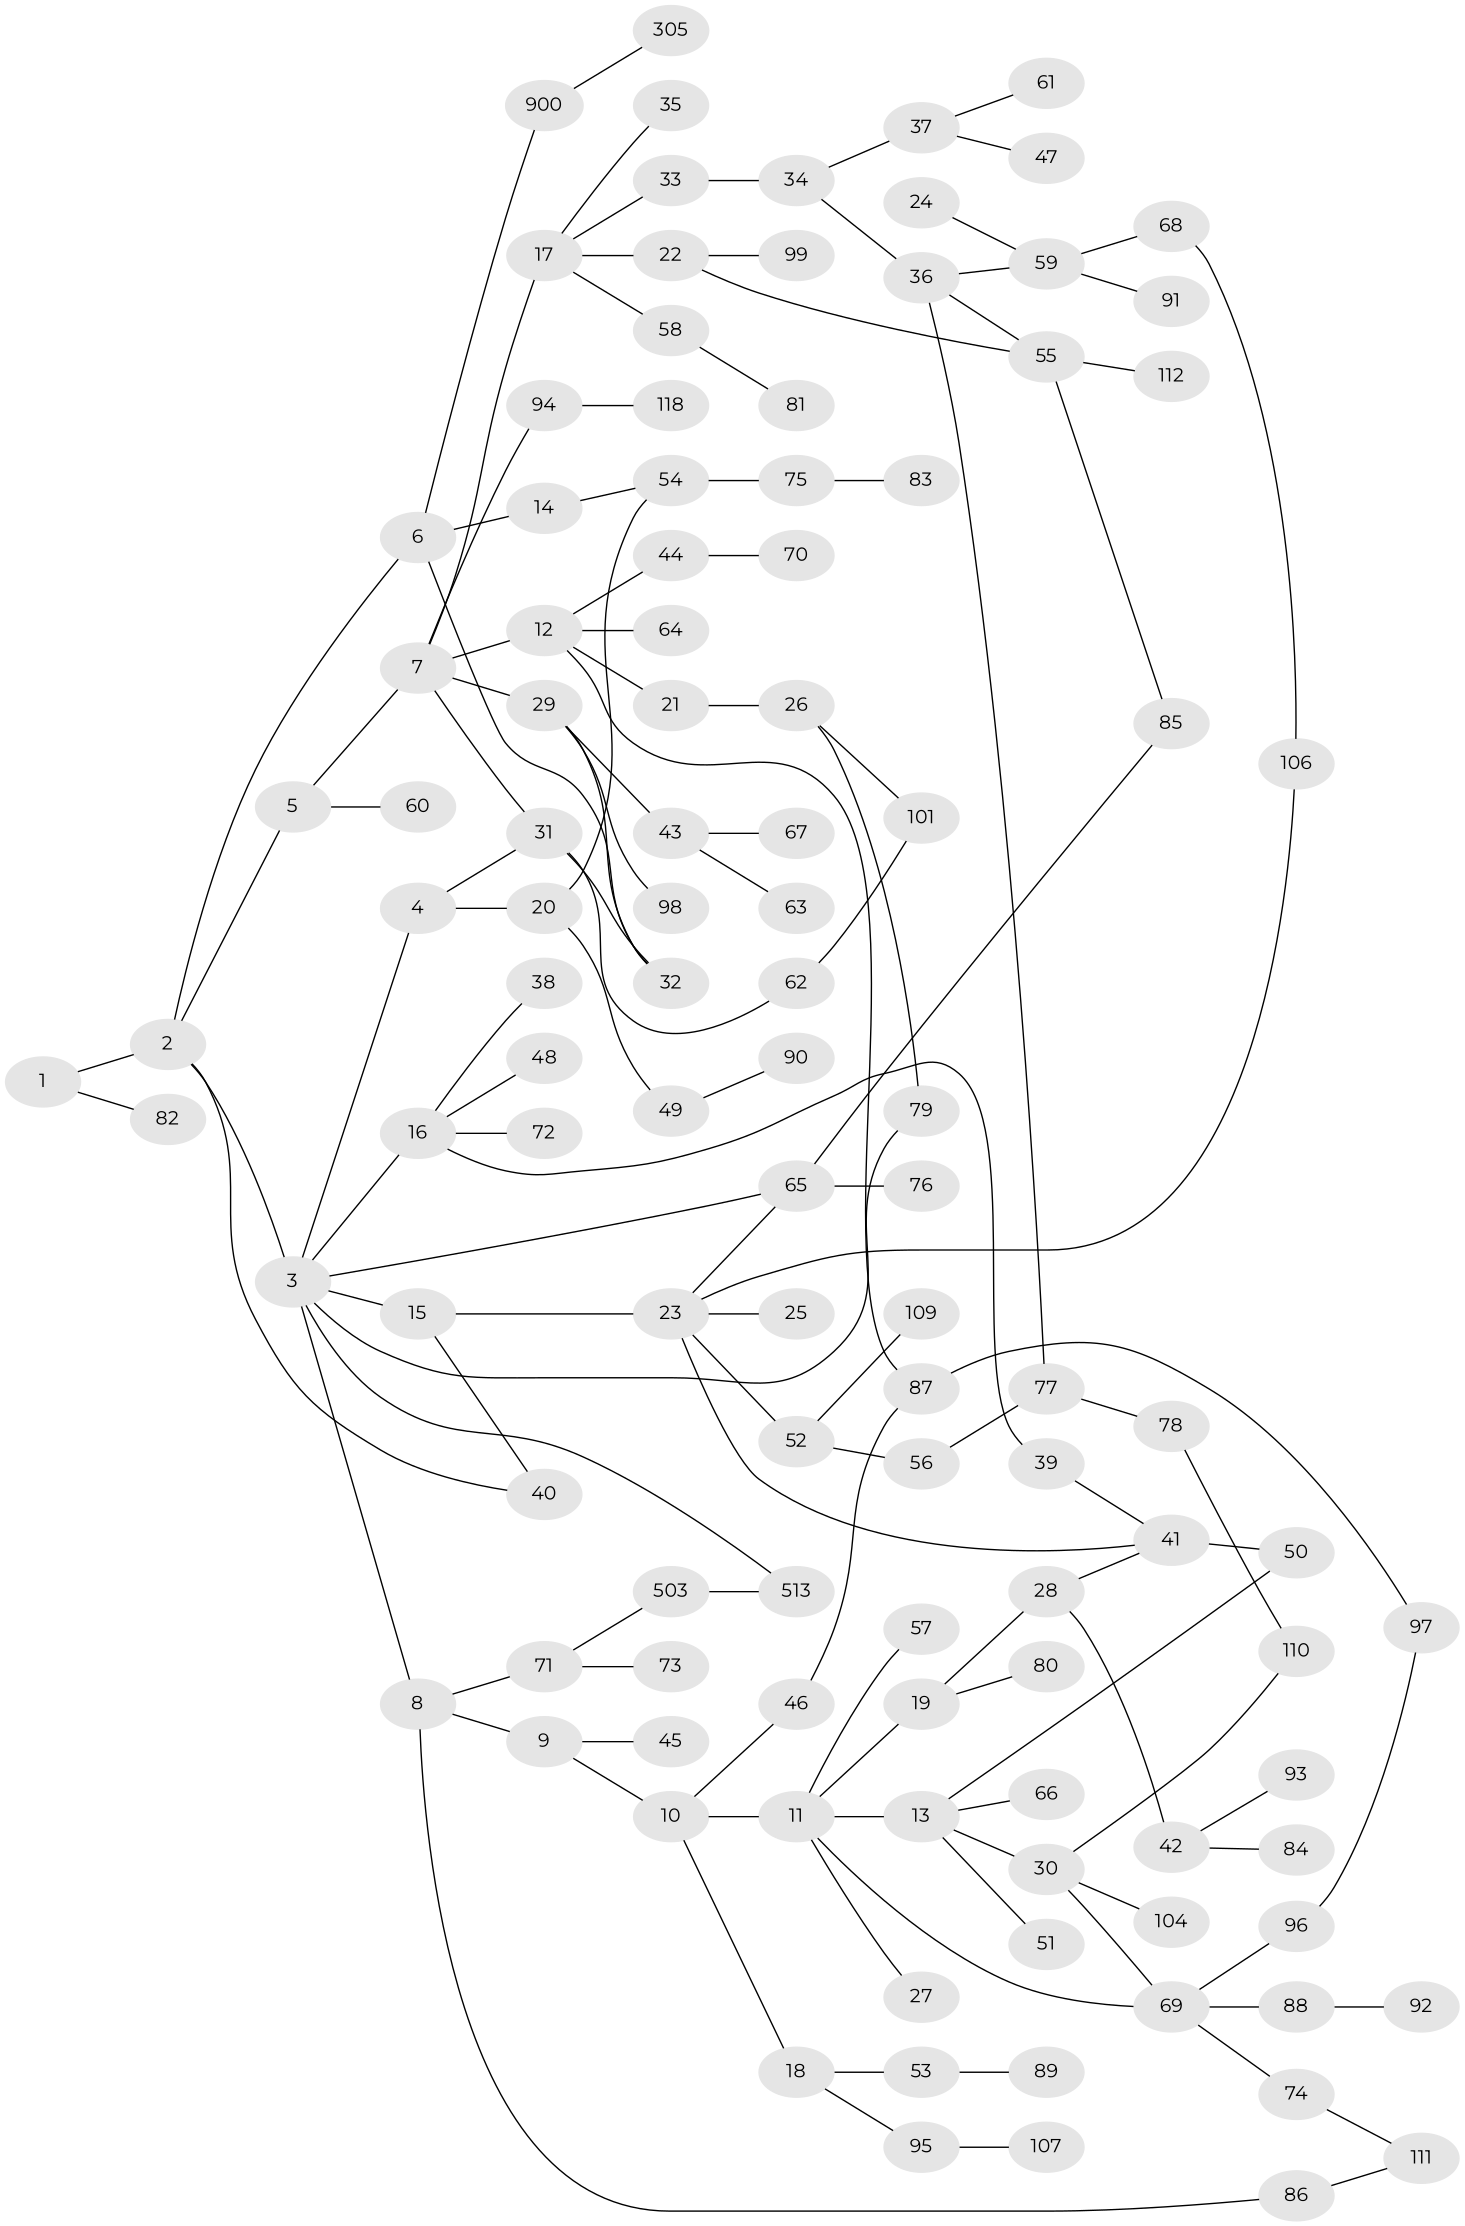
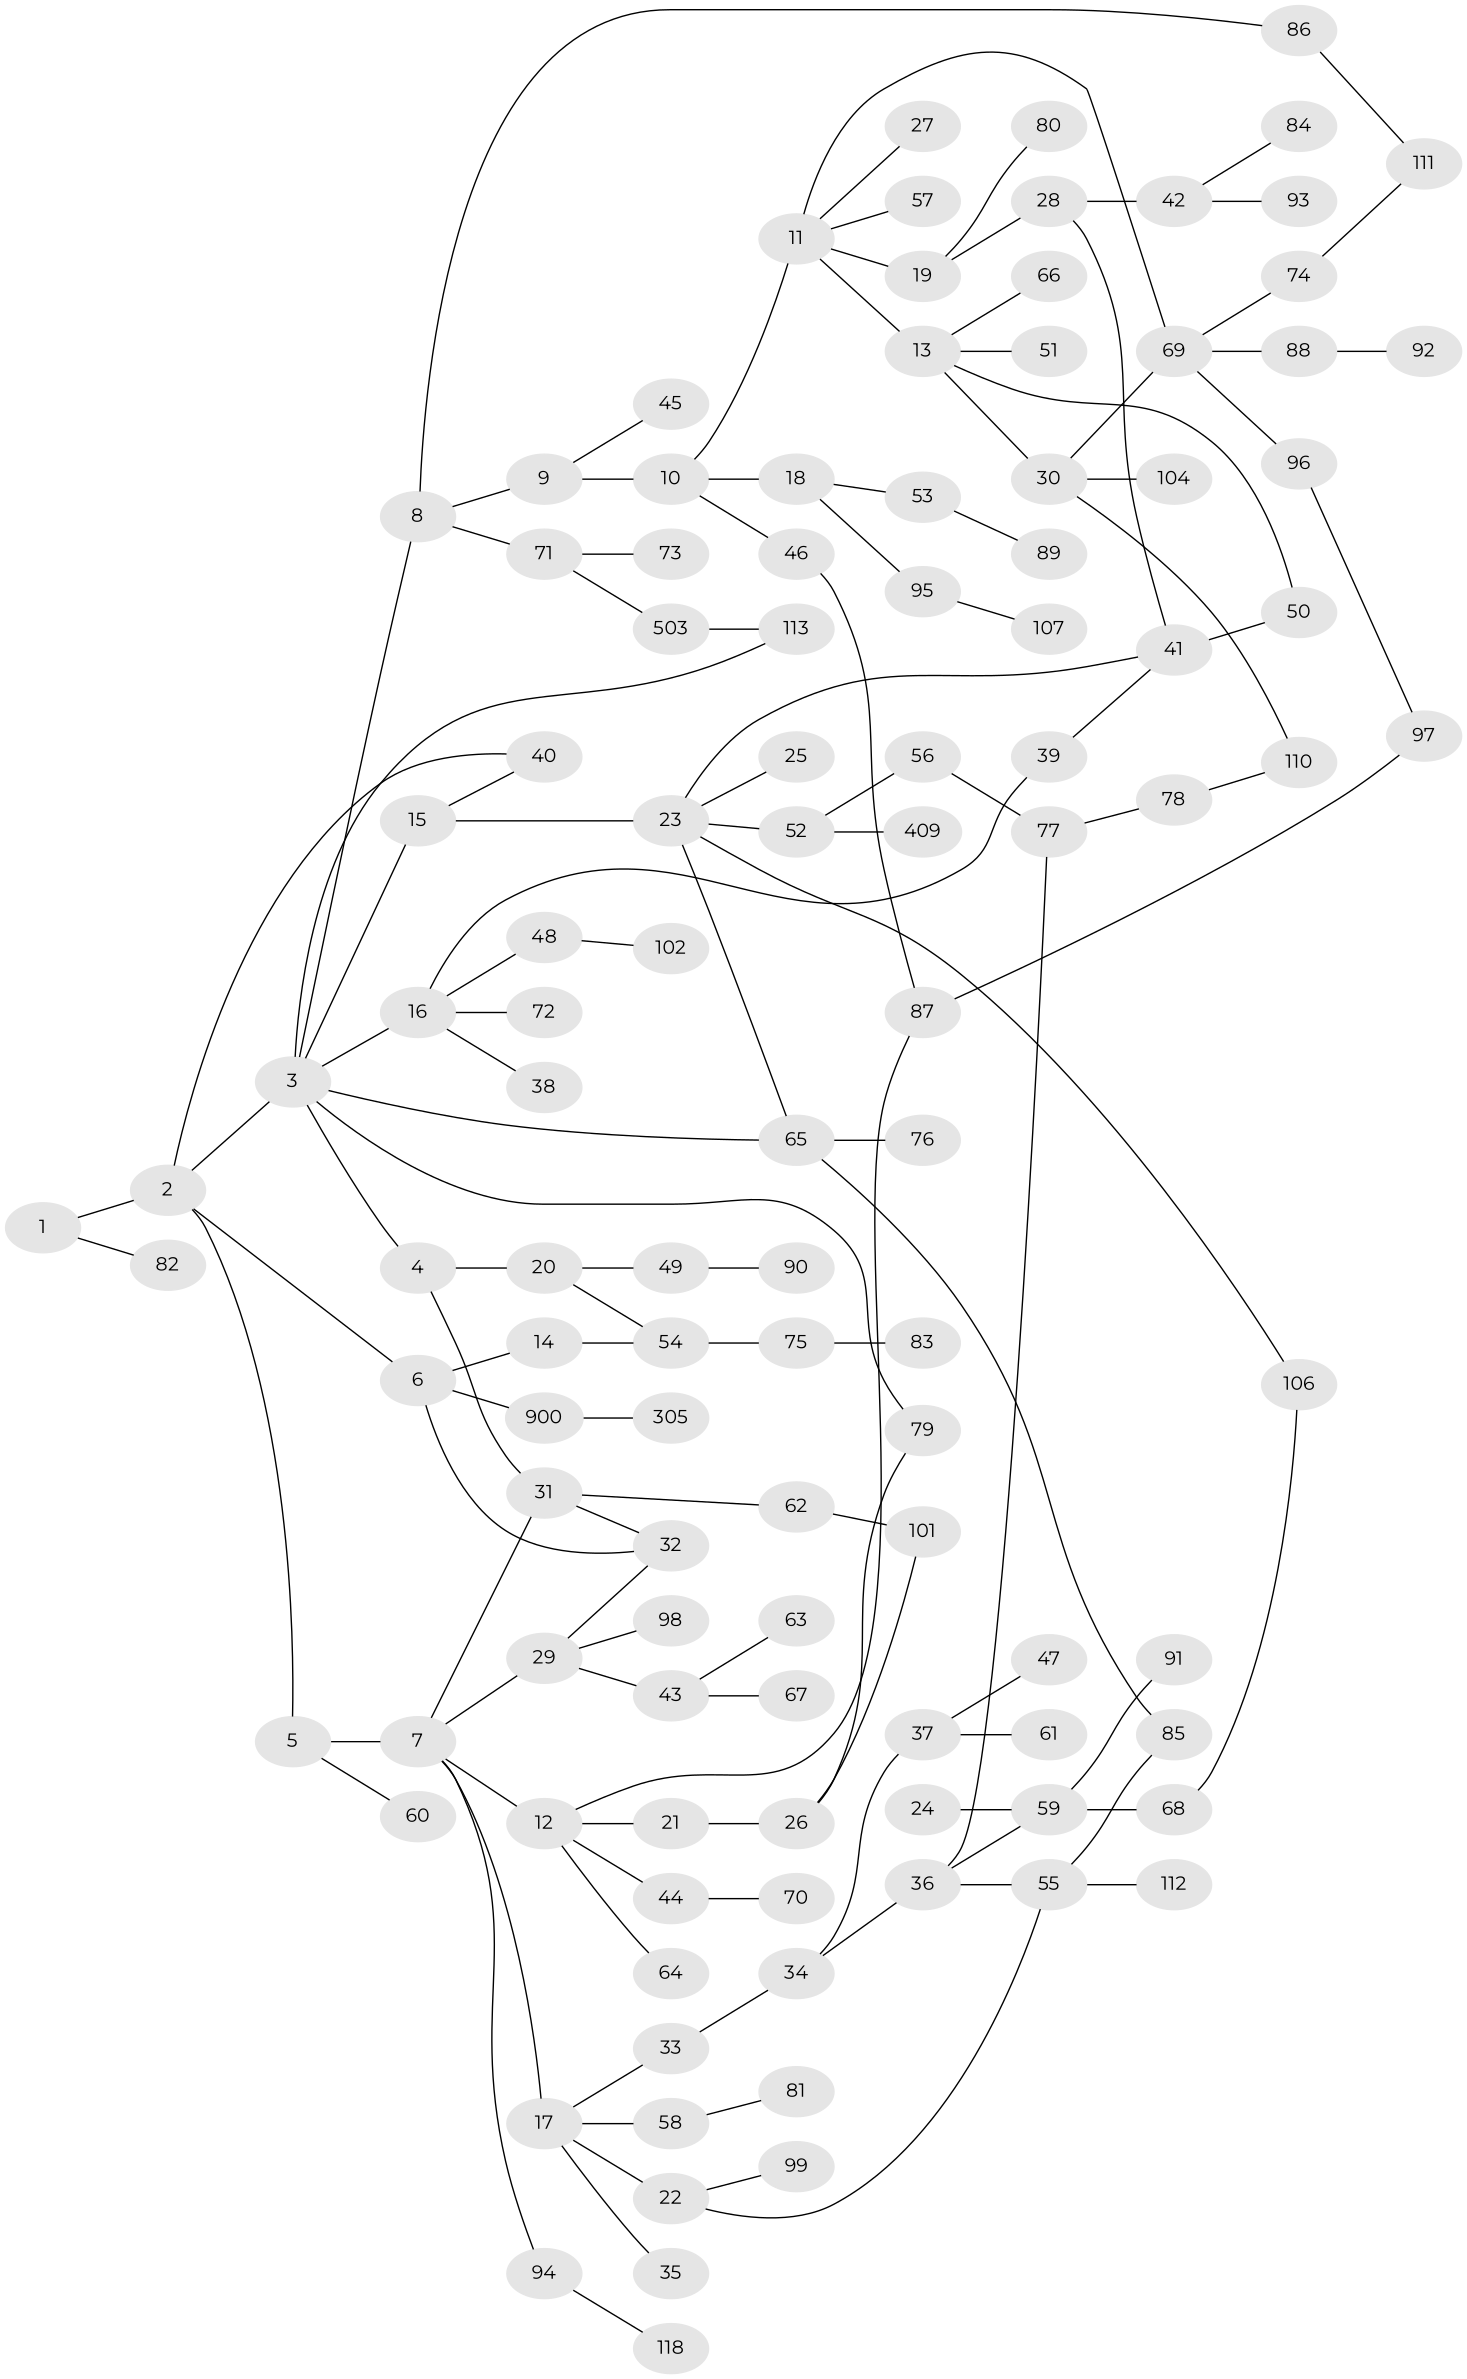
none -> (671, 949)
(922, 1314) -> (923, 832)
(797, 1592) -> (797, 629)
